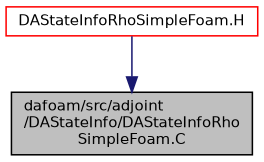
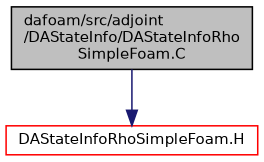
(132, 56) -> (132, 90)
